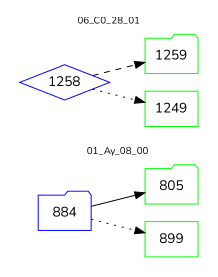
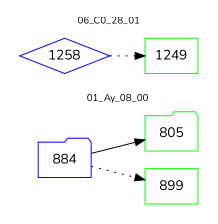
(172, 56) -> none
